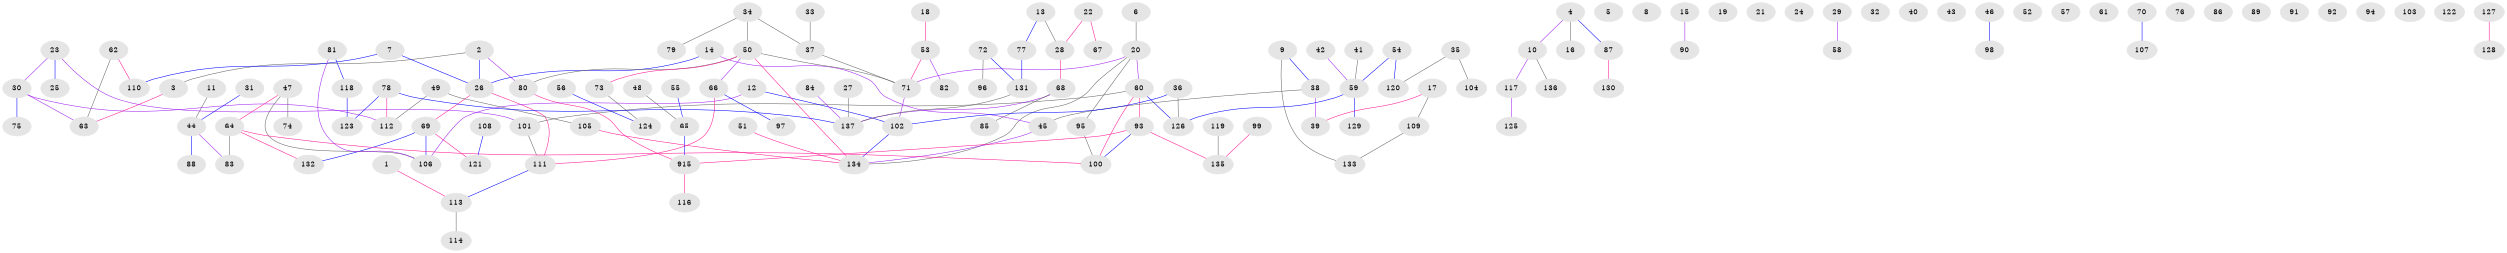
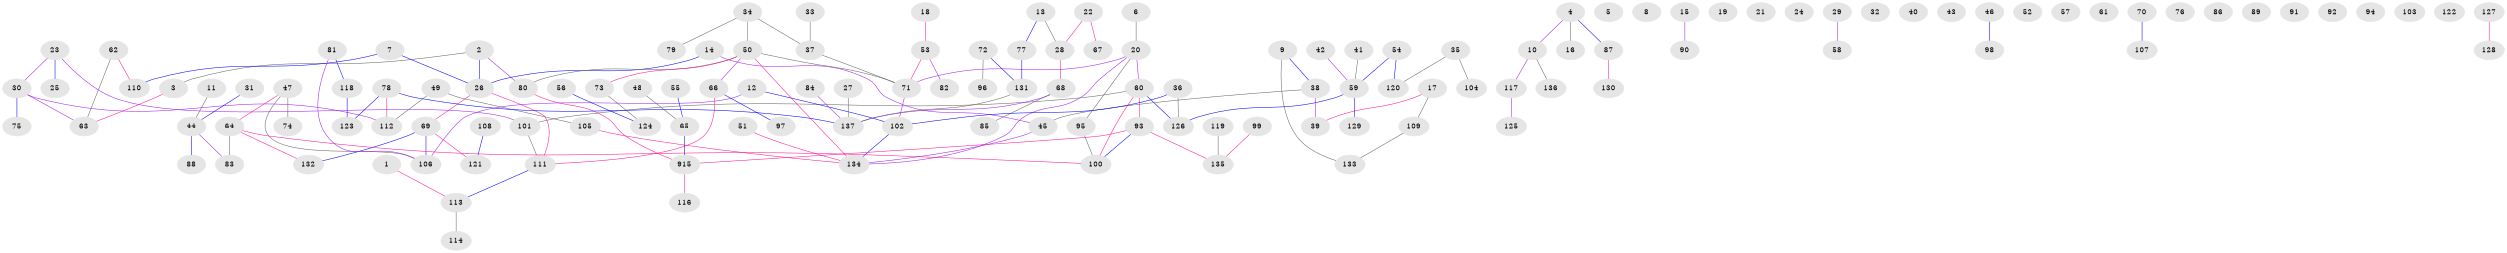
(1008, 133) -> (1008, 133)
